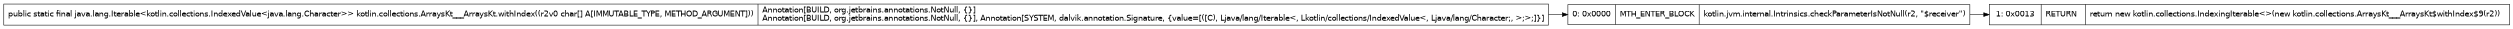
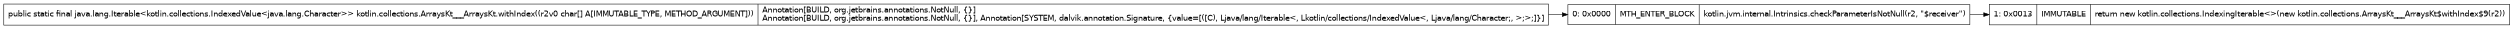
(2061, 14) -> (2064, 14)
